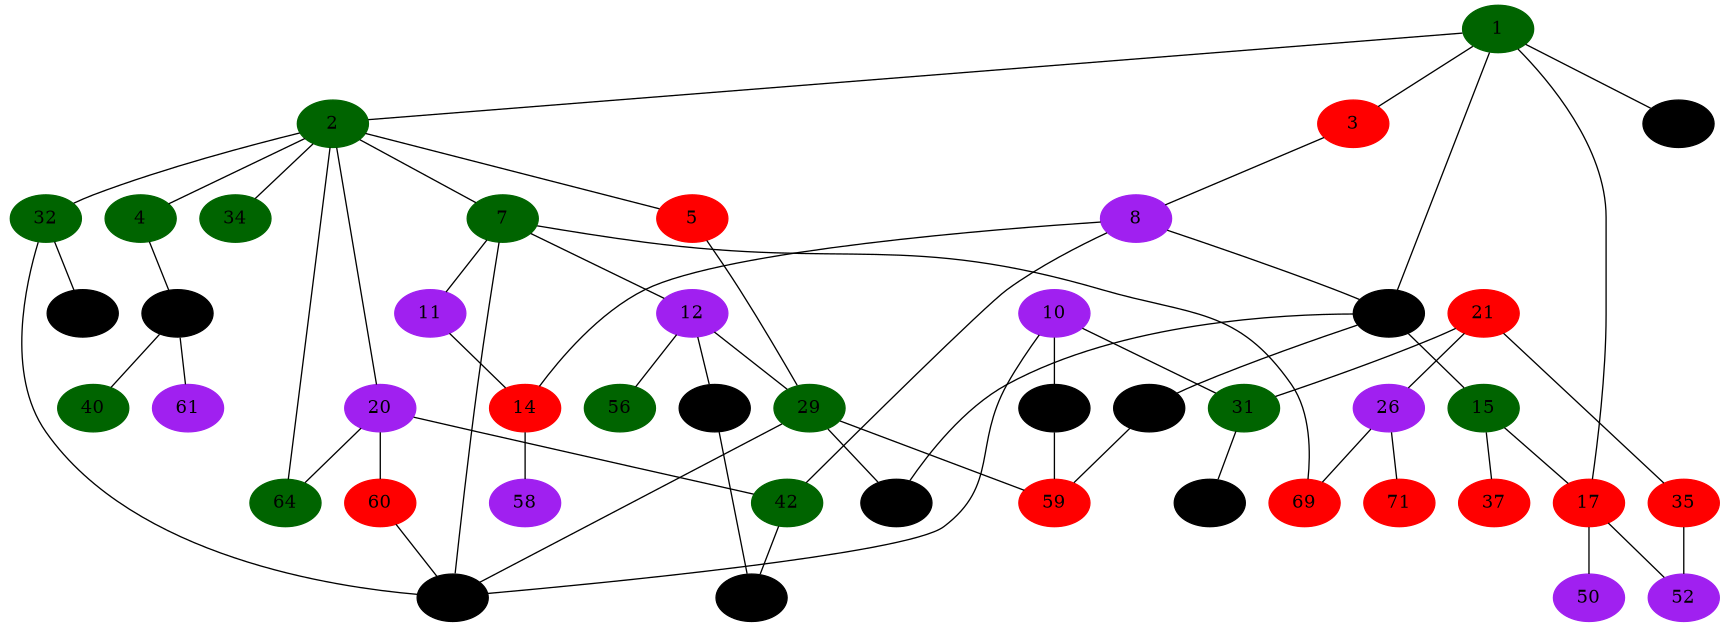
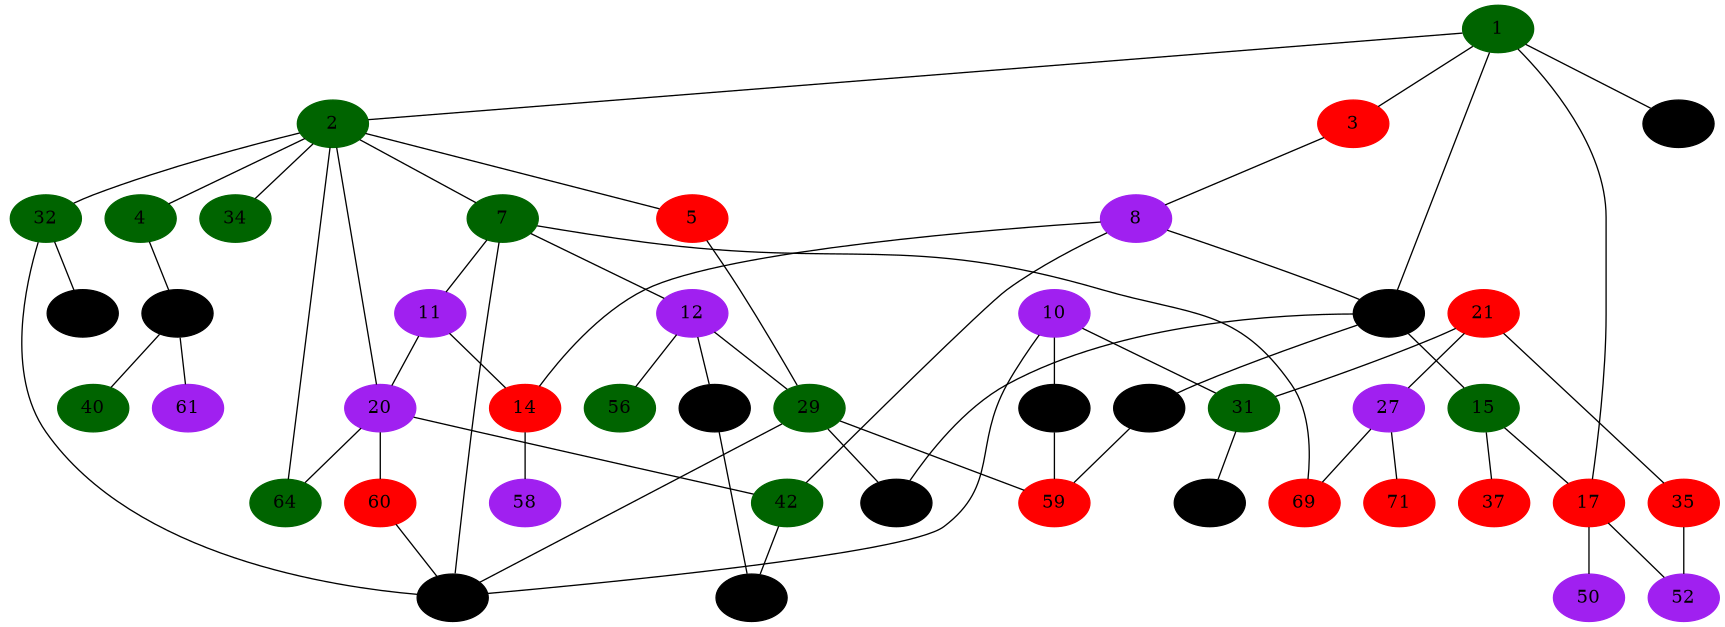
none -> (405, 361)
(1389, 408) -> (1389, 408)
